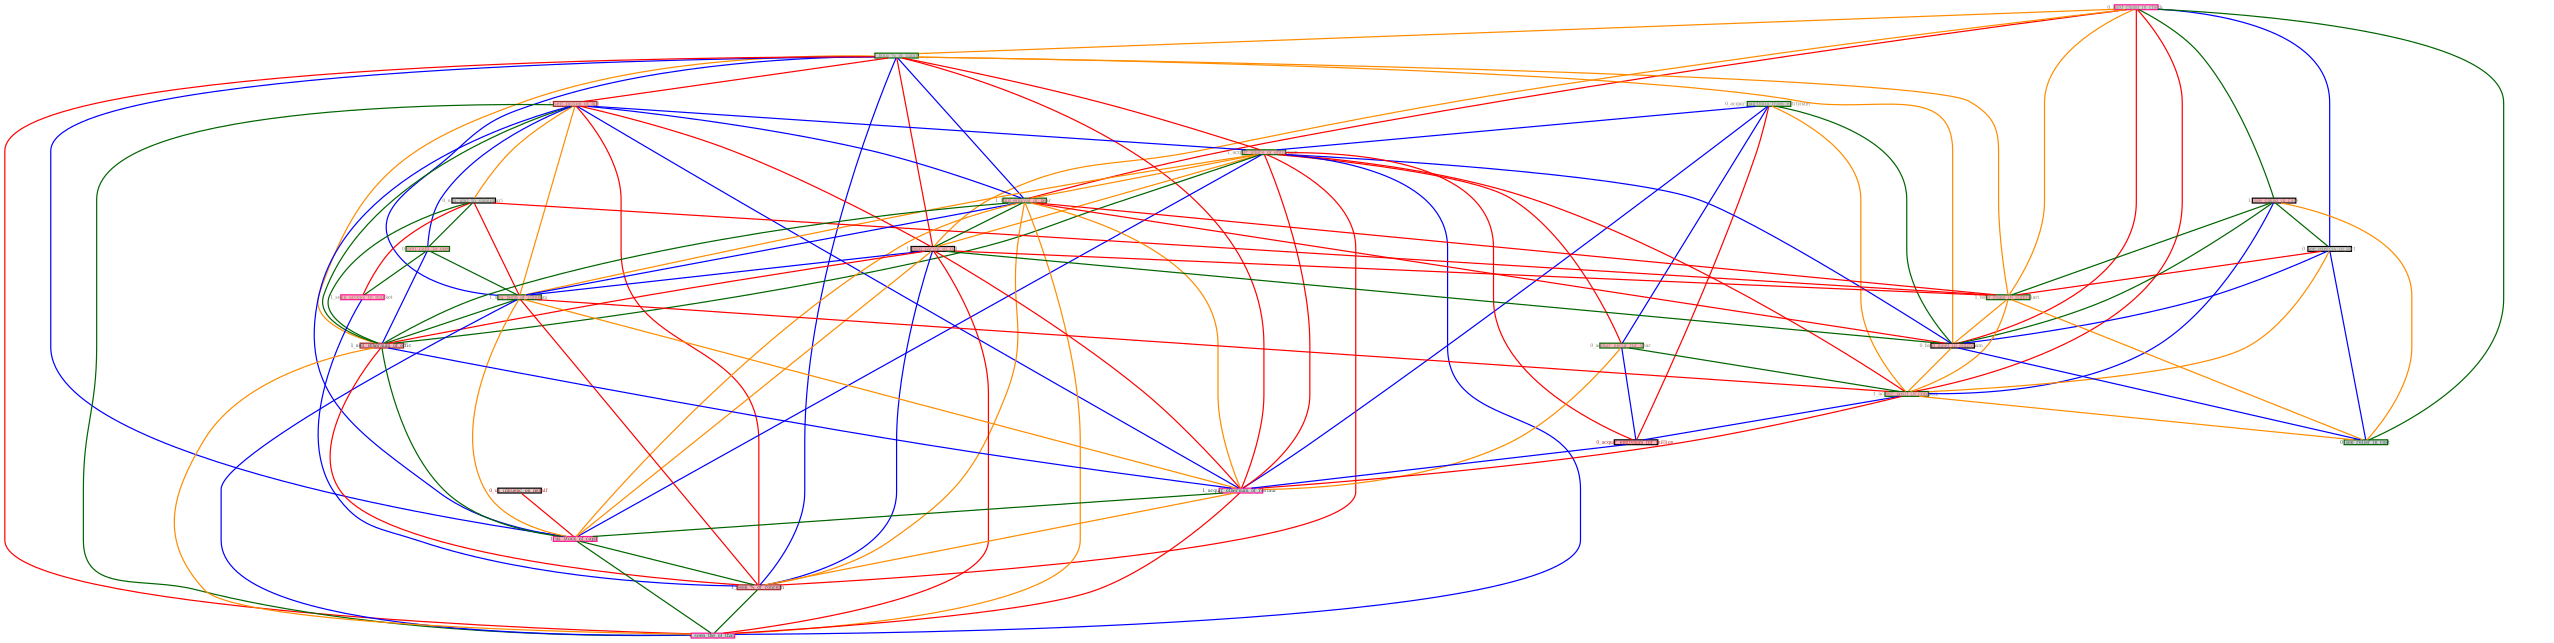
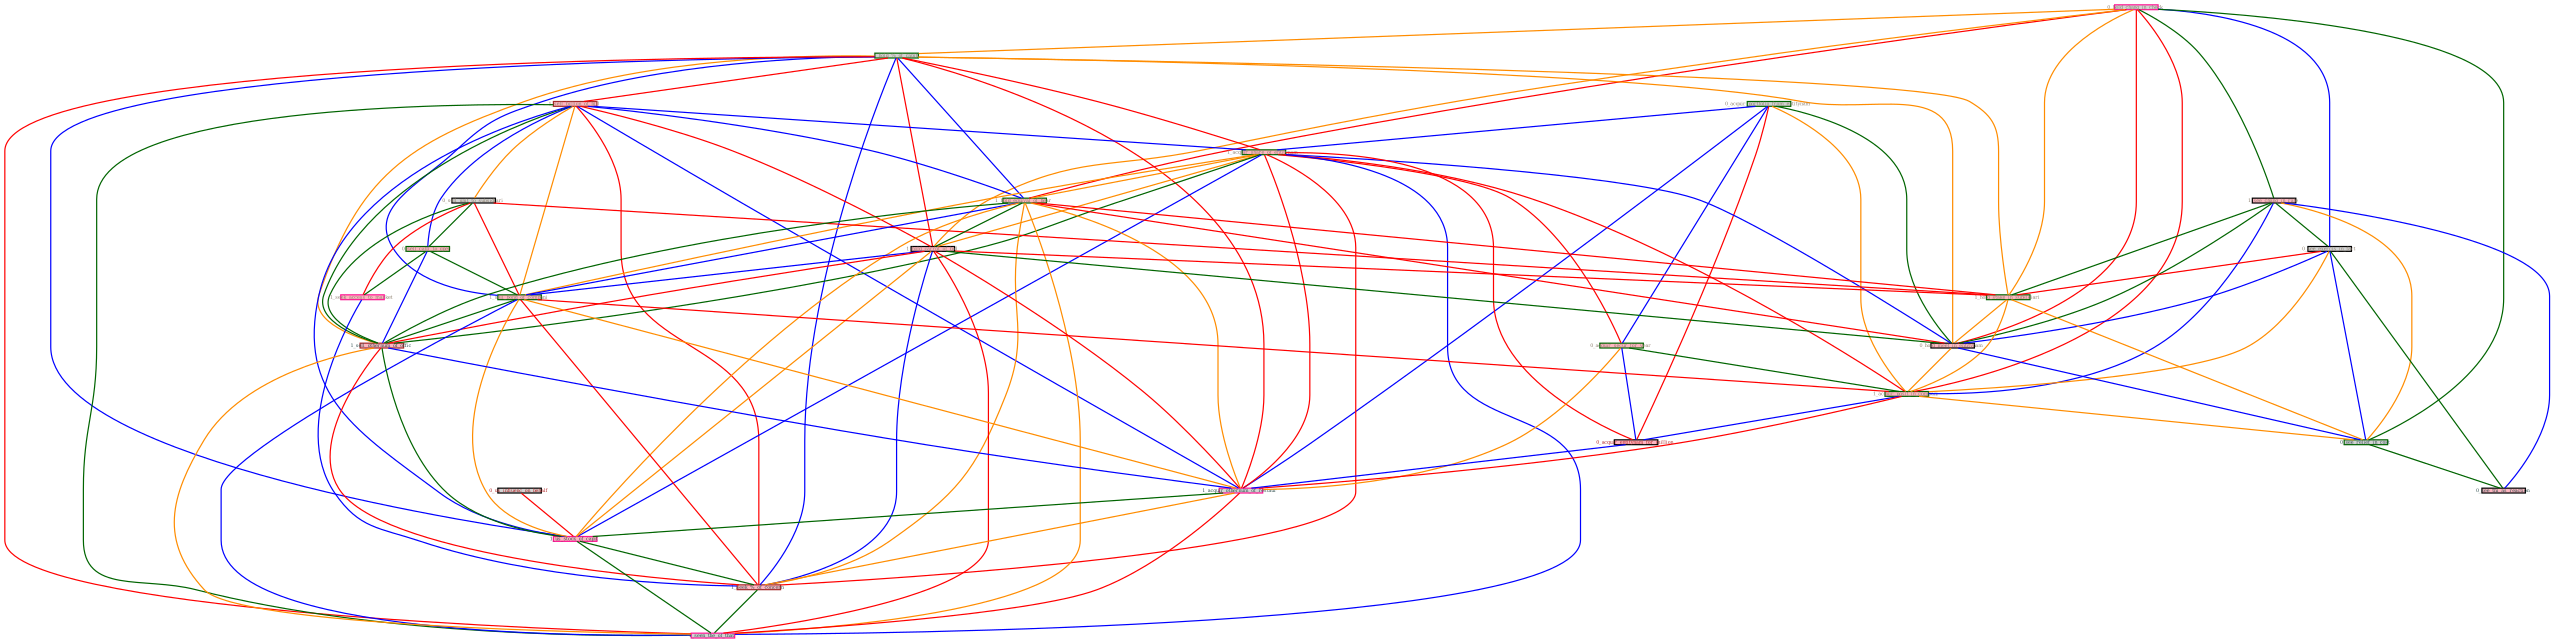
none -> (2504, 491)
